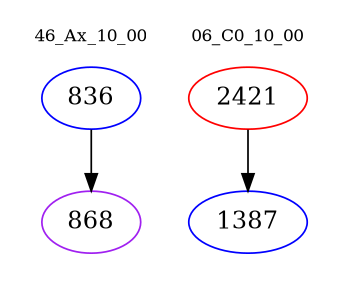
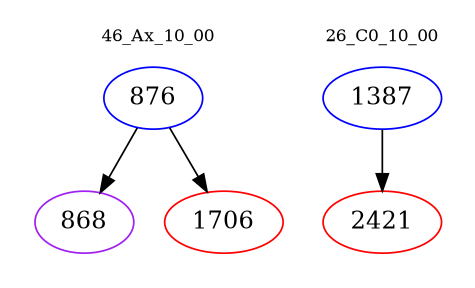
(248, 37) -> (382, 37)
(91, 98) -> (153, 98)
(248, 152) -> (382, 152)
none -> (224, 222)
